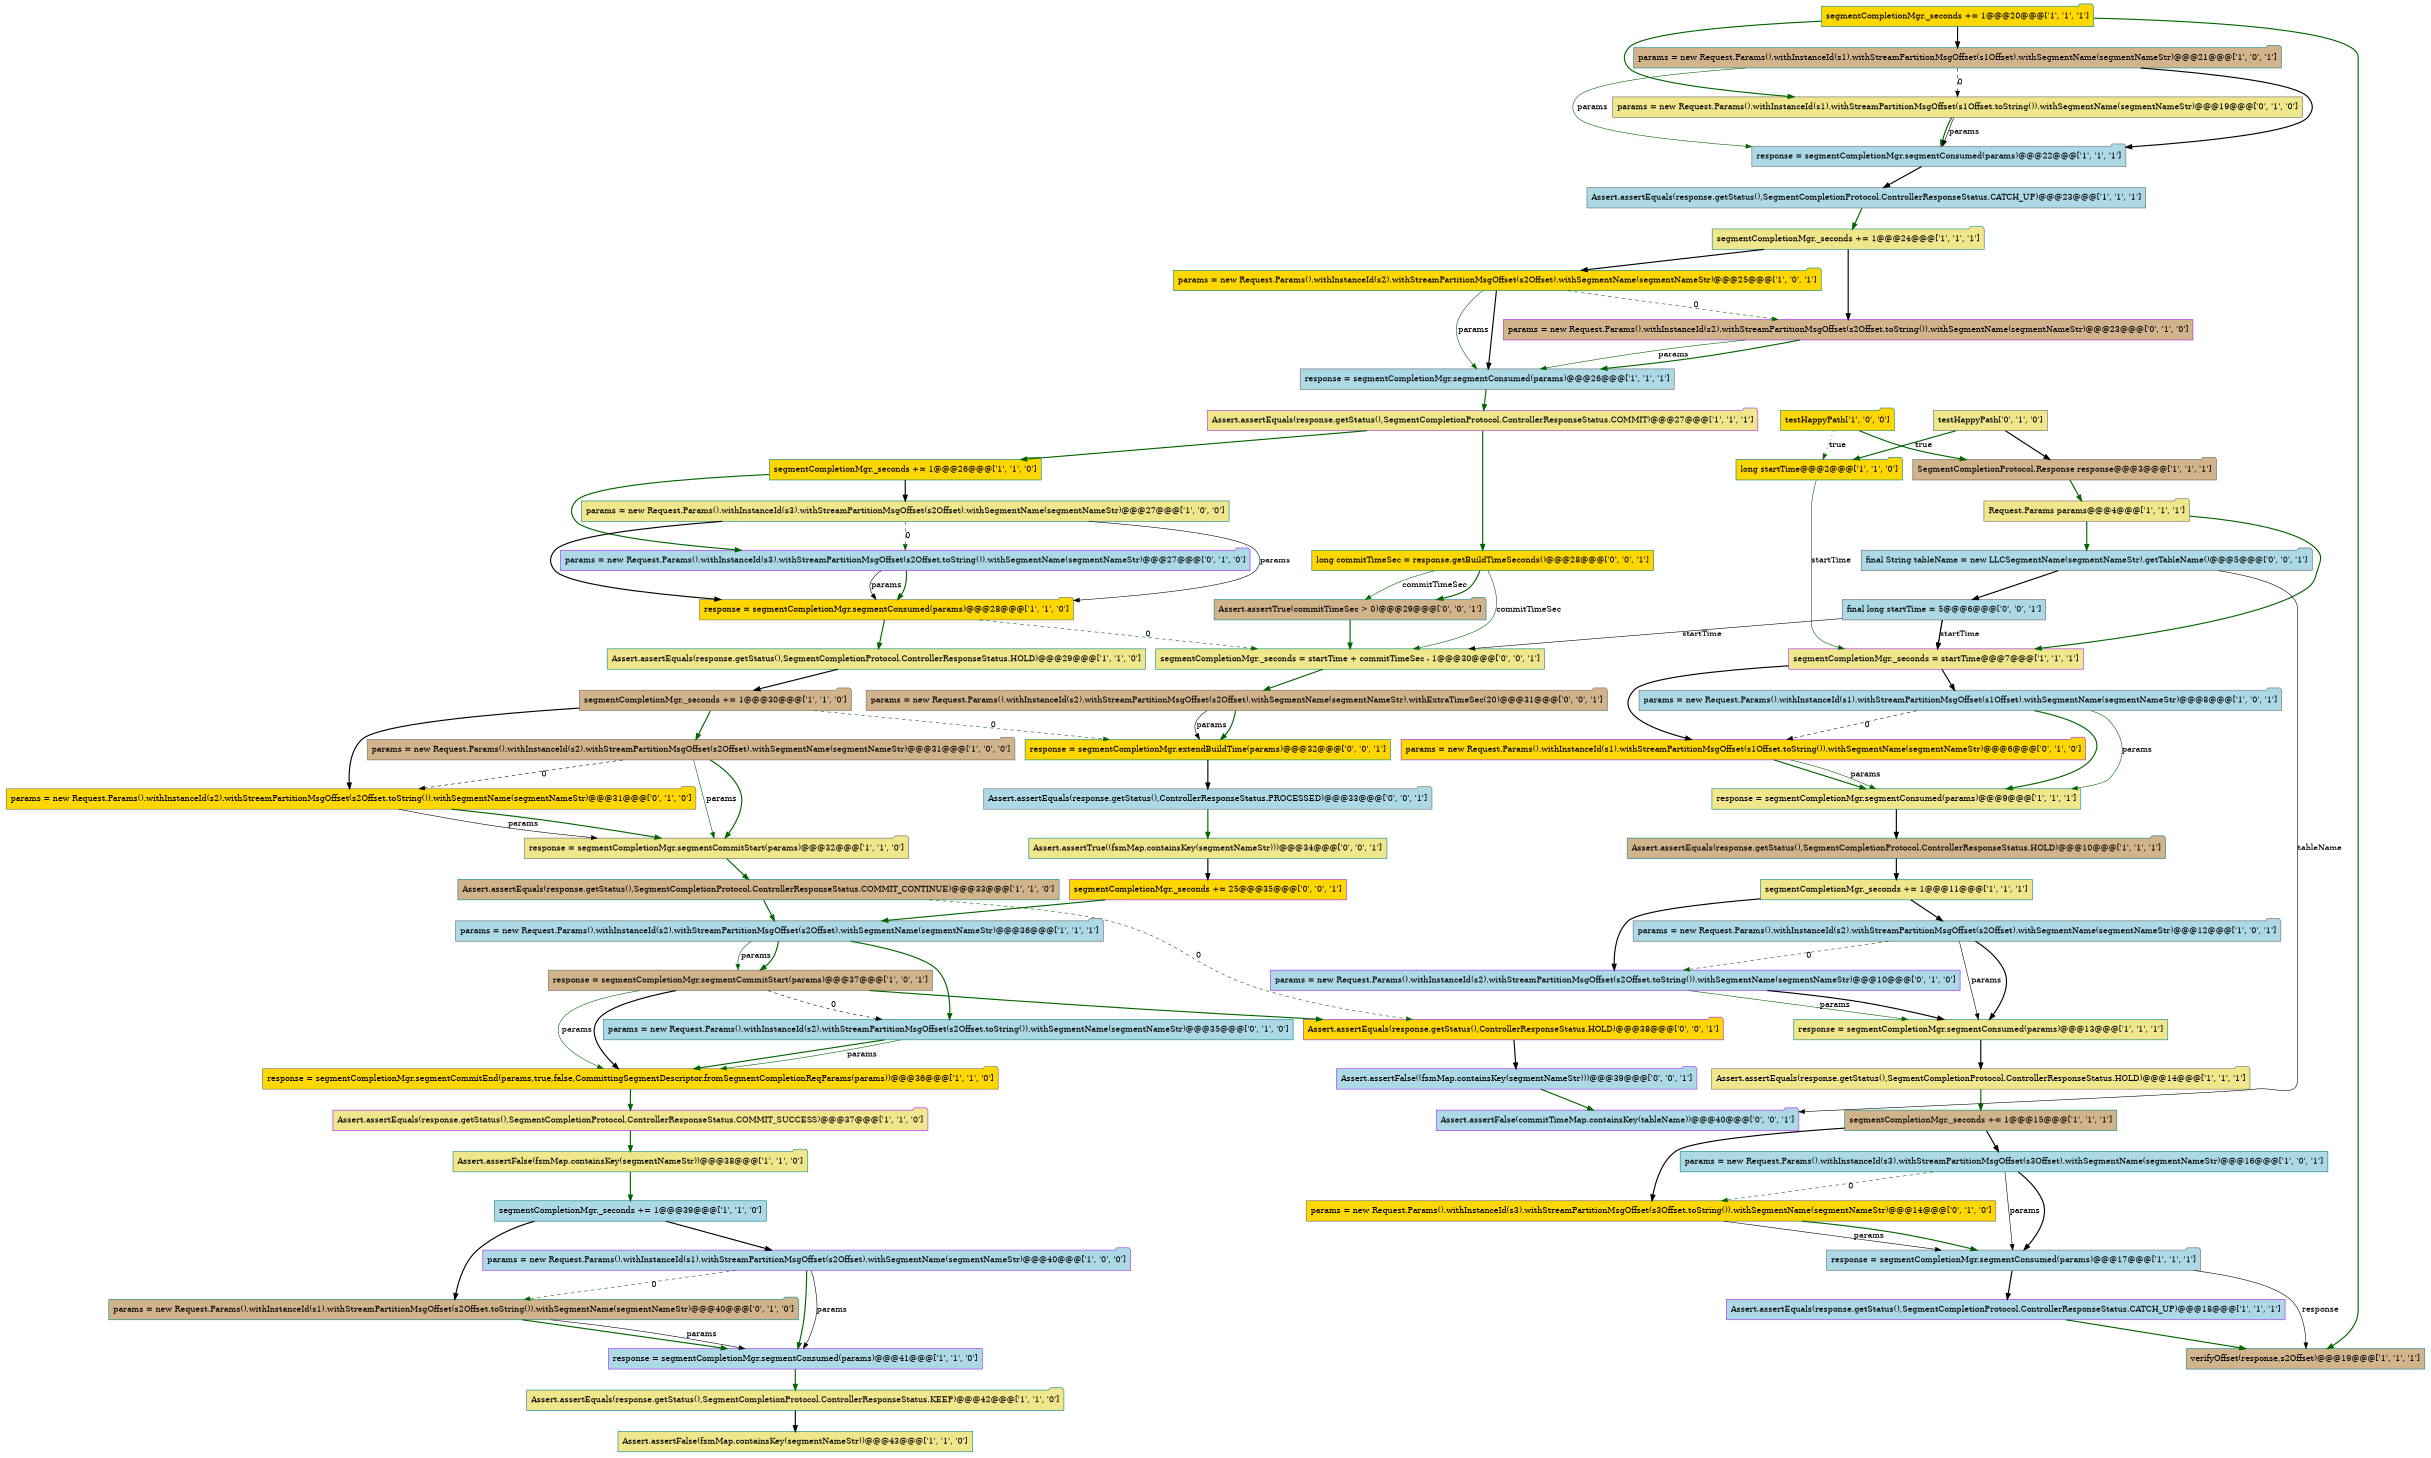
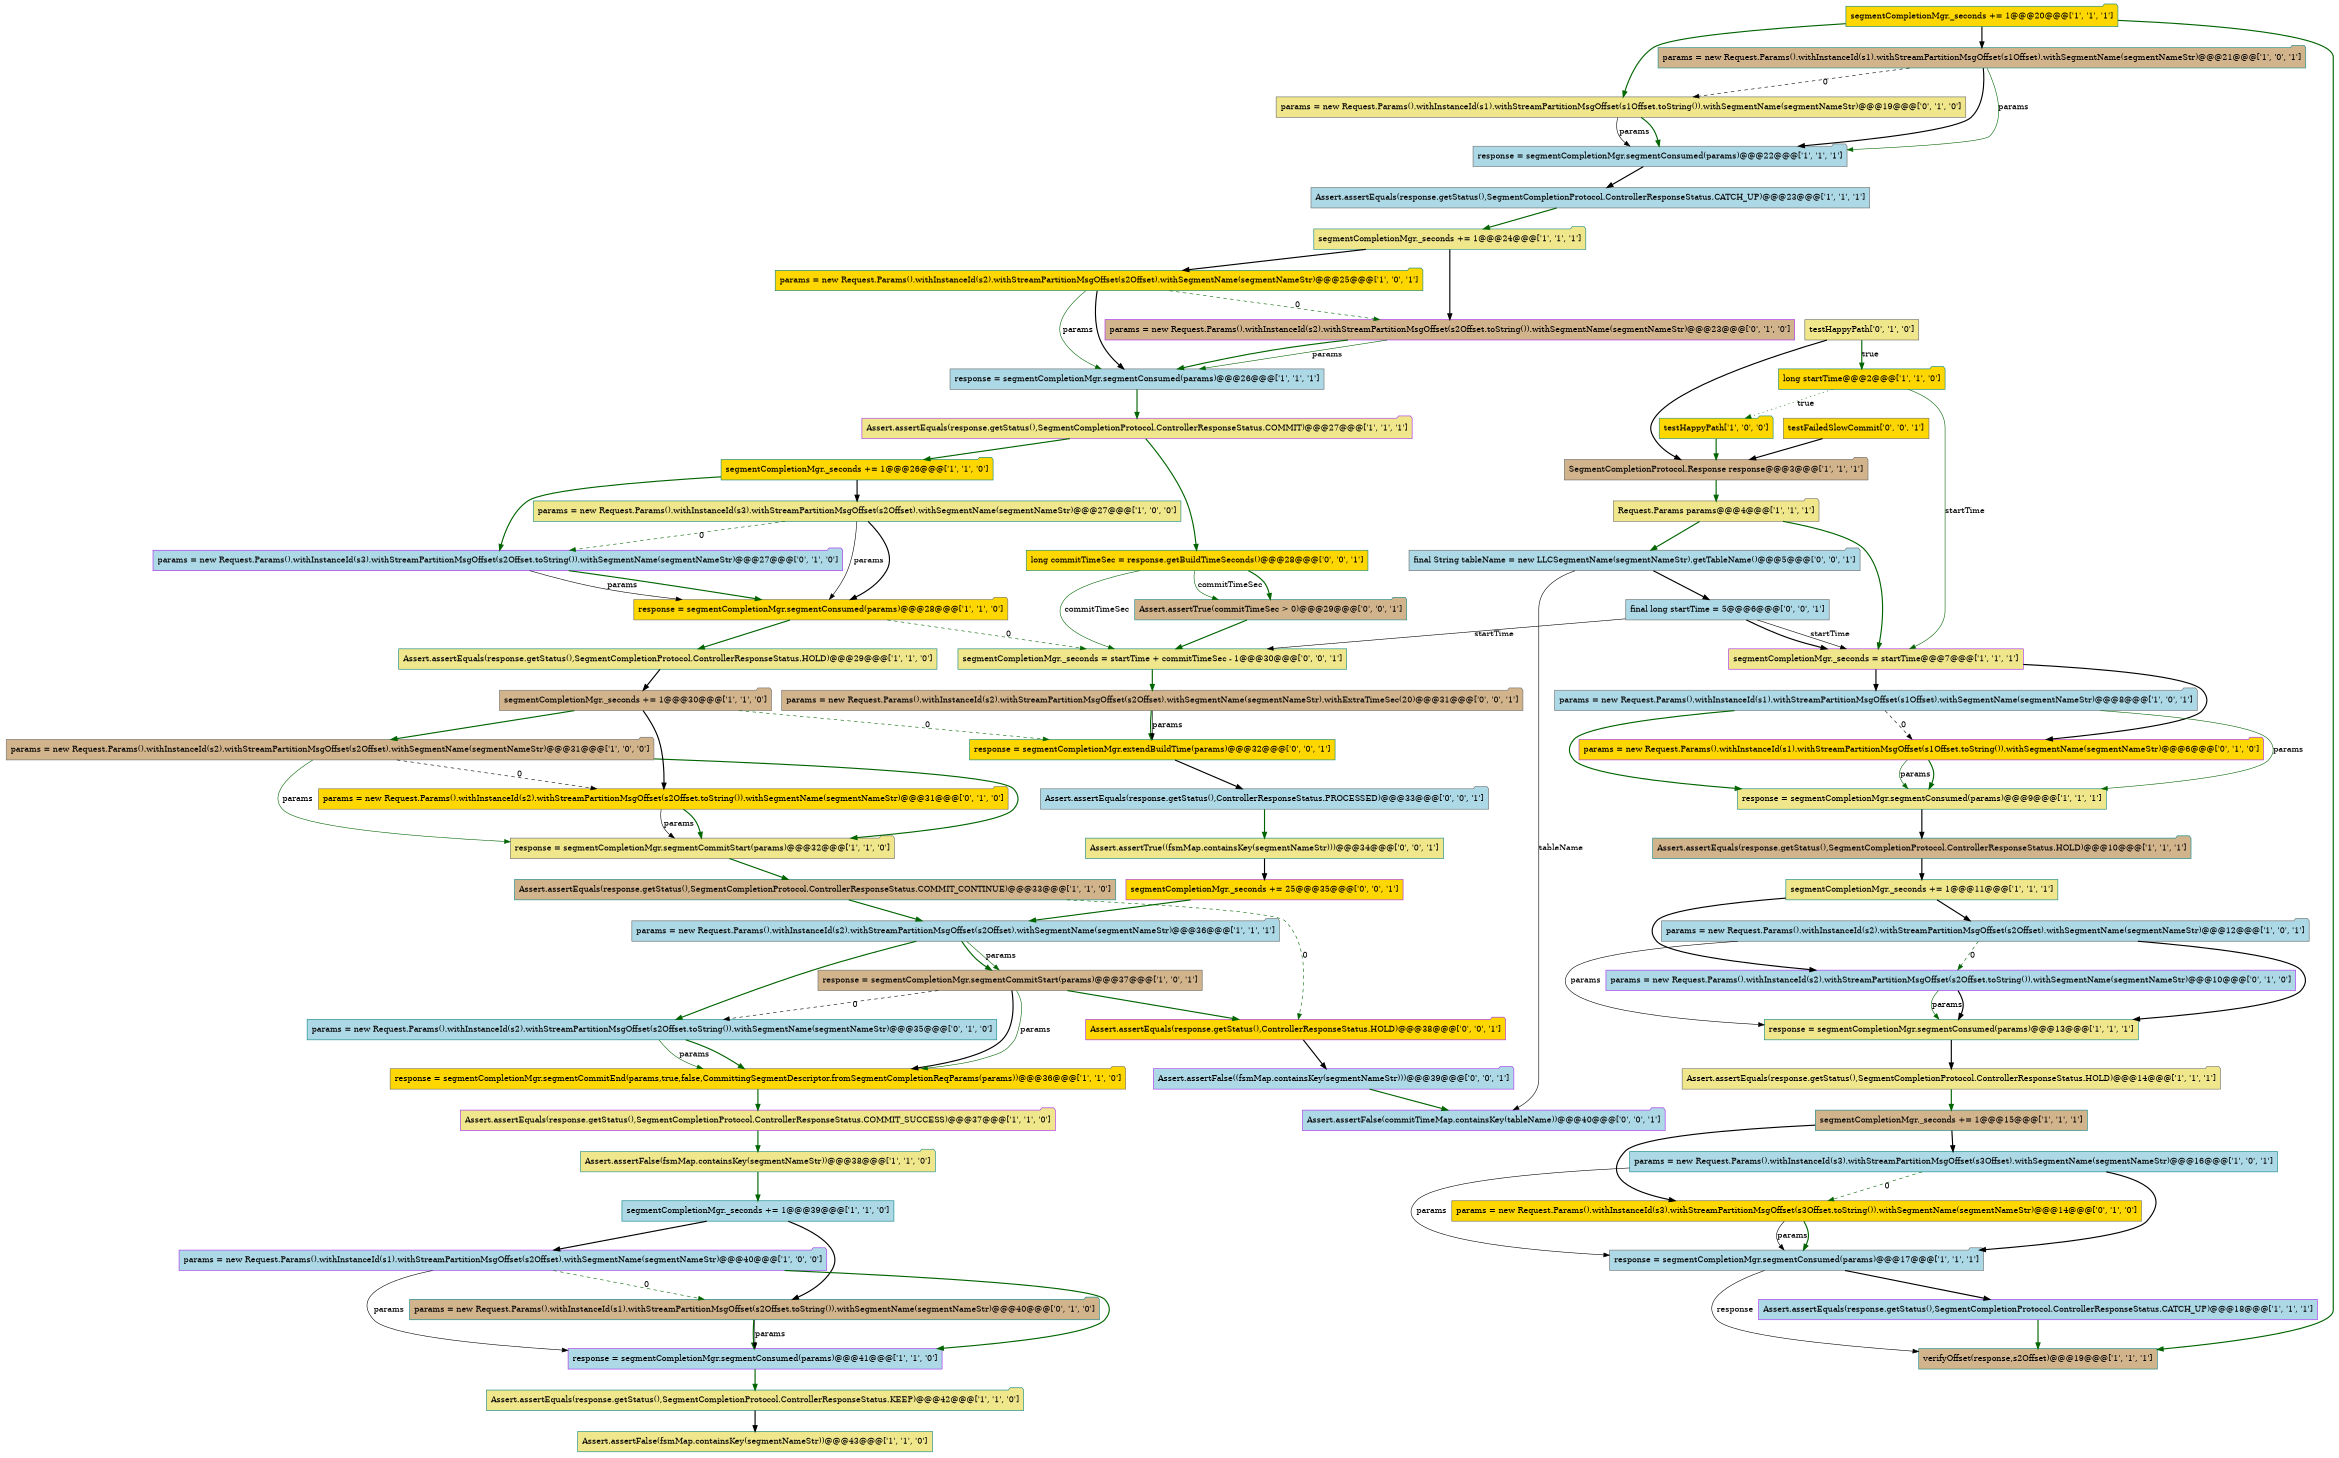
none -> (1856, 428)
(1829, 442) -> (1792, 403)
